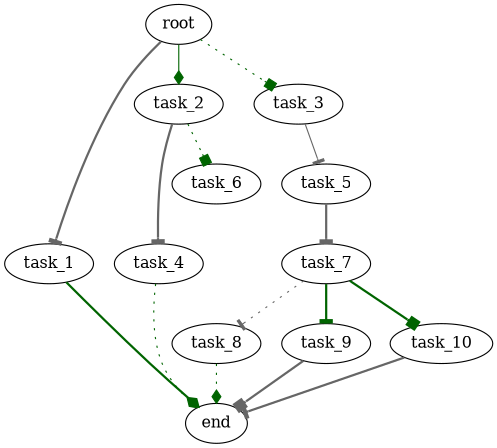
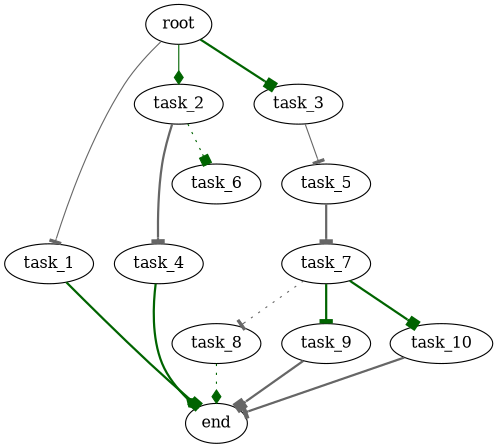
(233, 60) -> (233, 60)
(97, 134) -> (97, 134)
(126, 341) -> (127, 342)
(157, 346) -> (157, 346)
